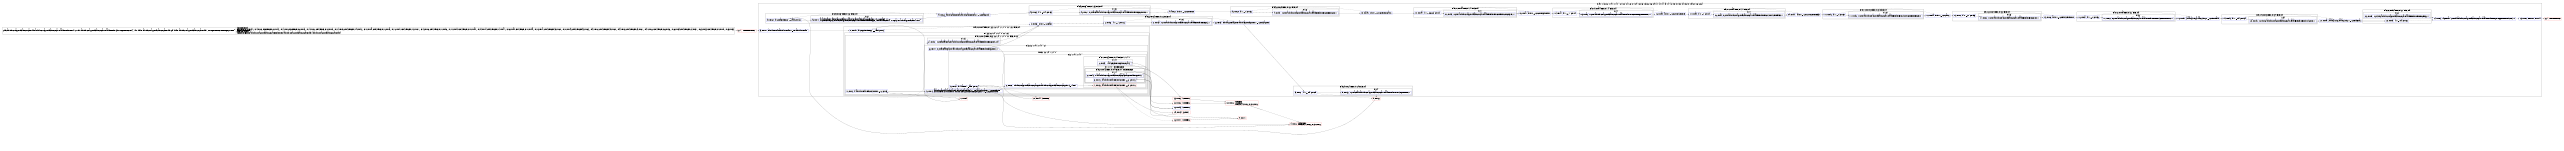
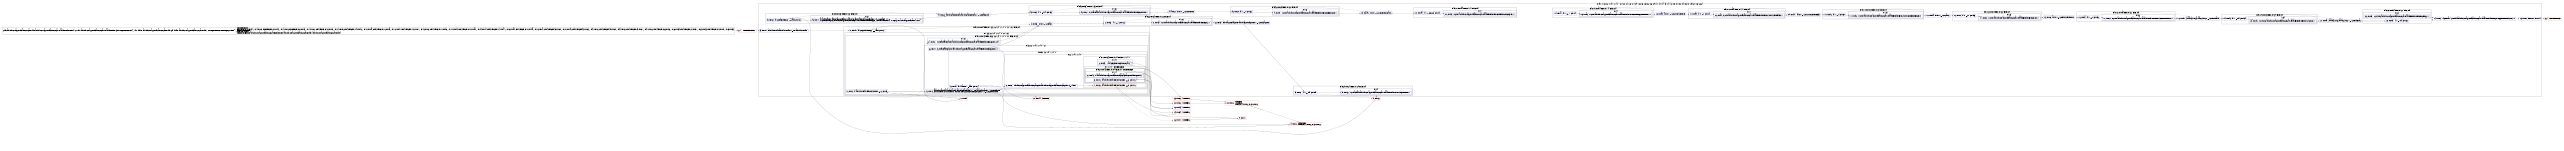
(1534, 14) -> none
(1186, 112) -> (1186, 112)
